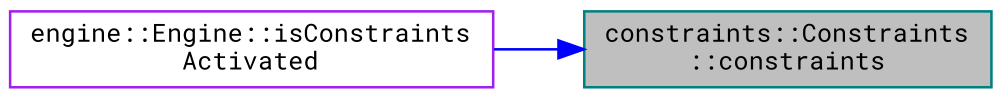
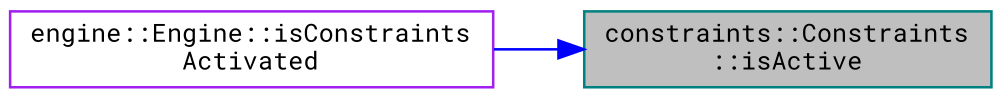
(788, 49) -> (788, 49)
